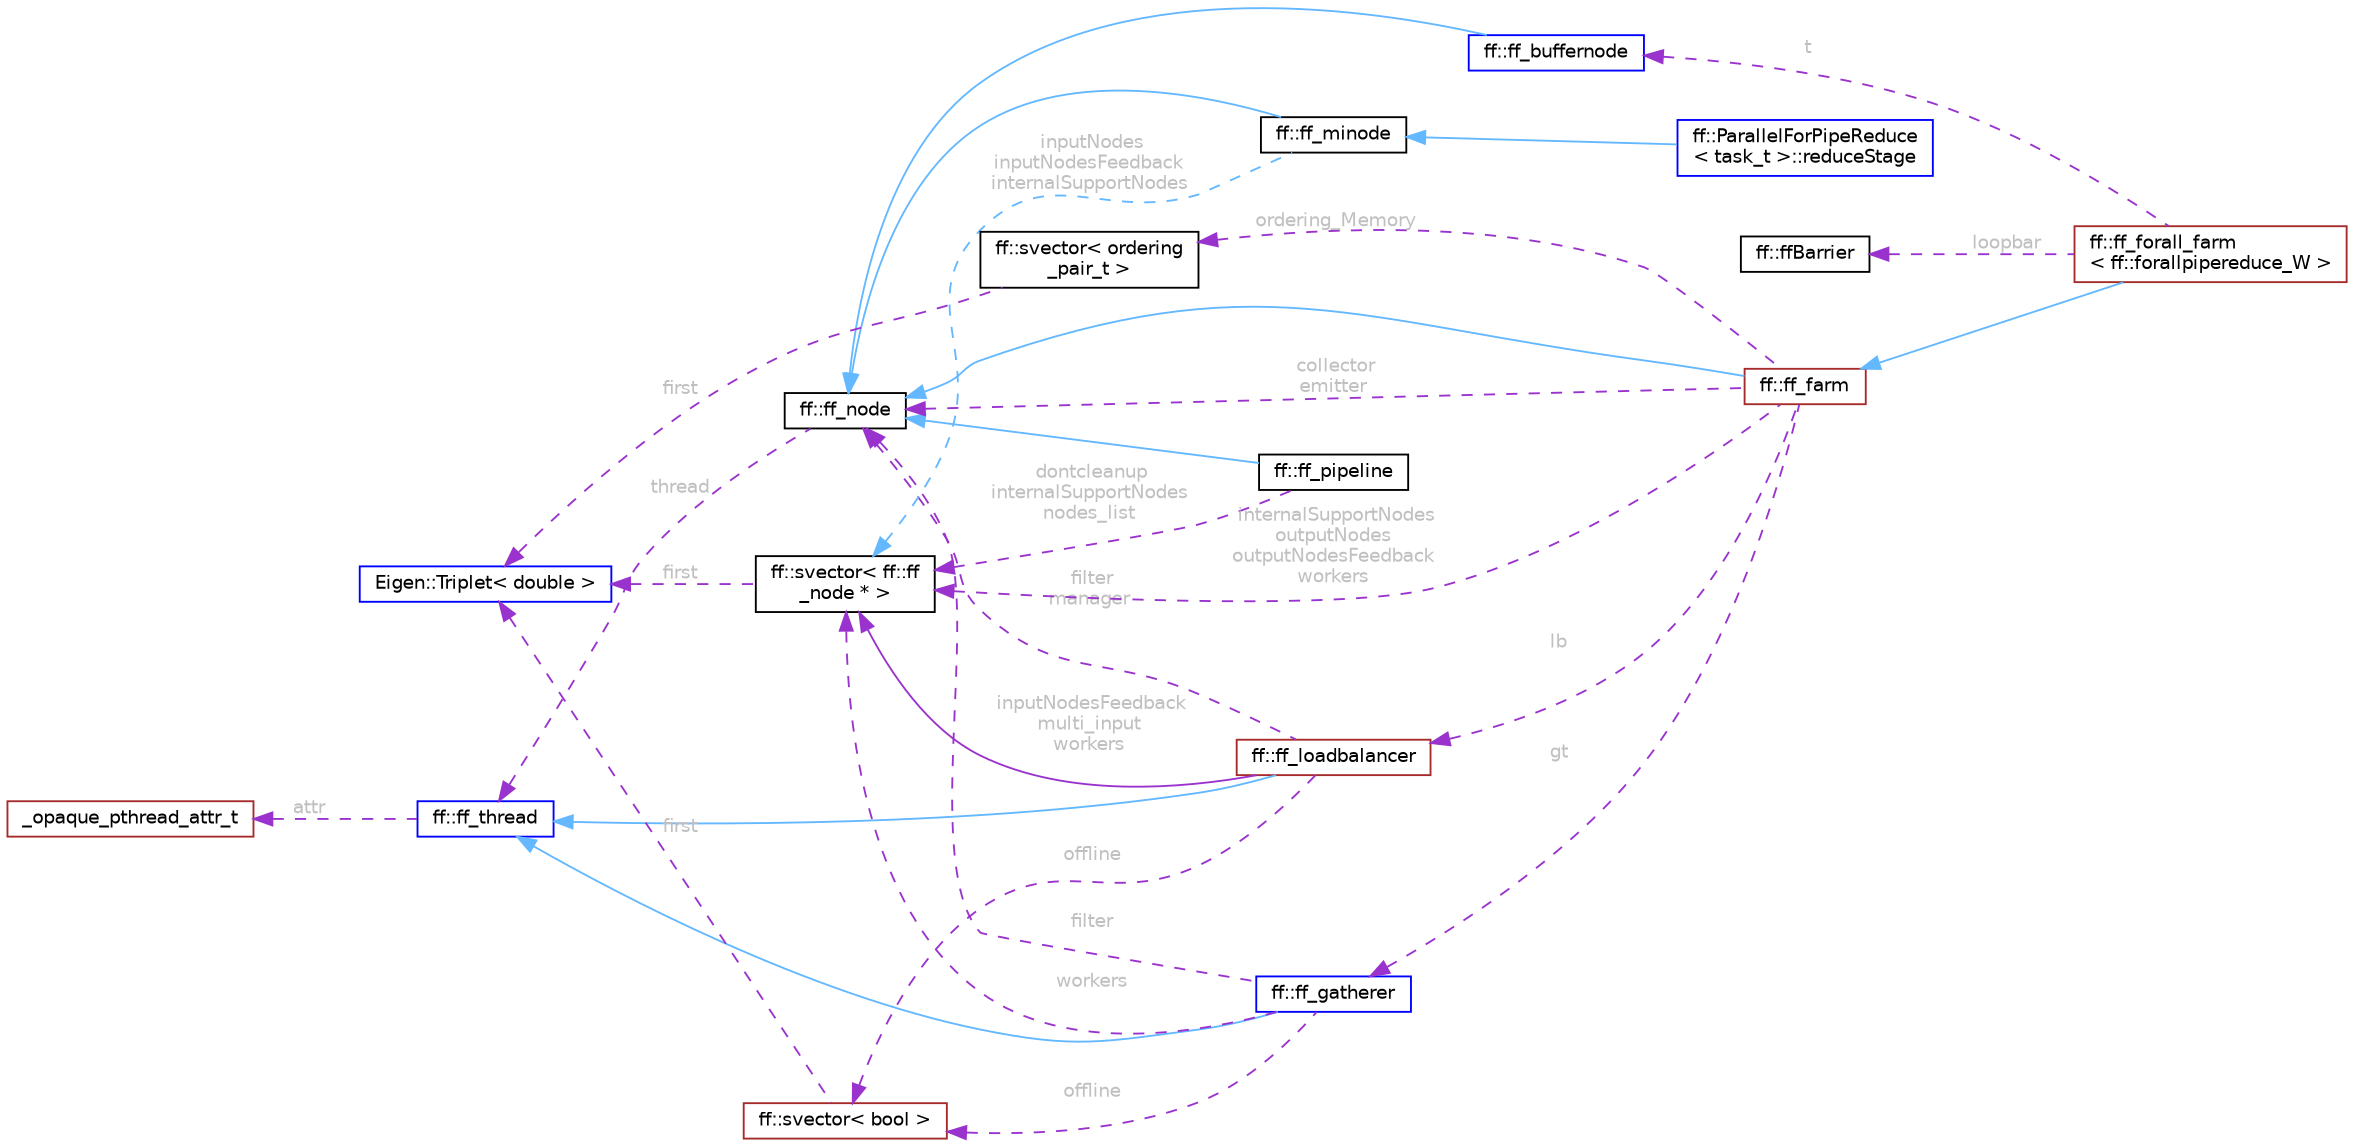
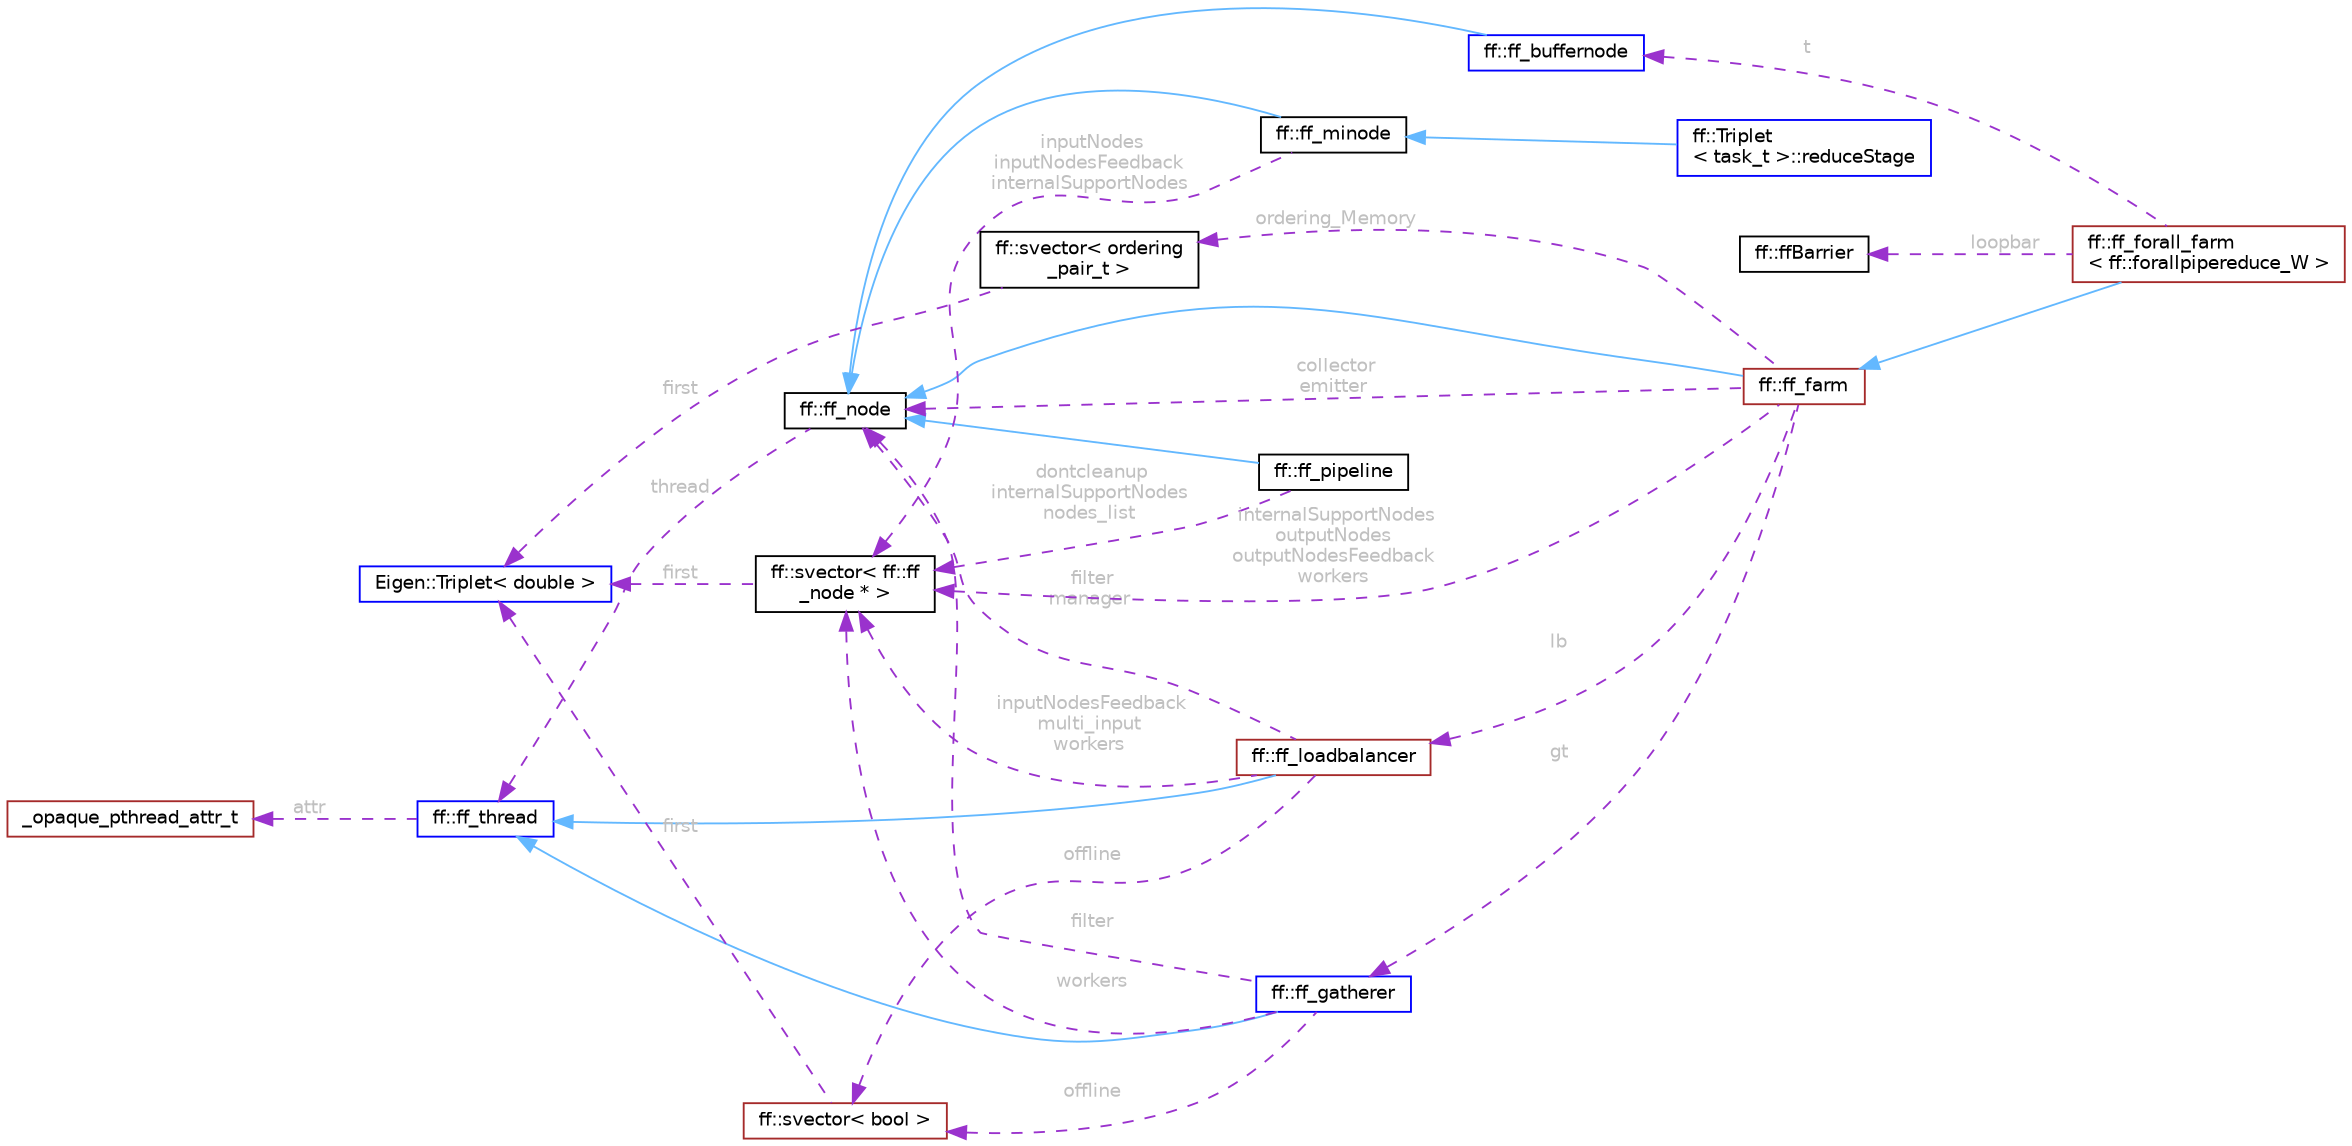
(1805, 148) -> (1804, 148)
(978, 233) -> (978, 233)
(1032, 774) -> (1032, 774)
